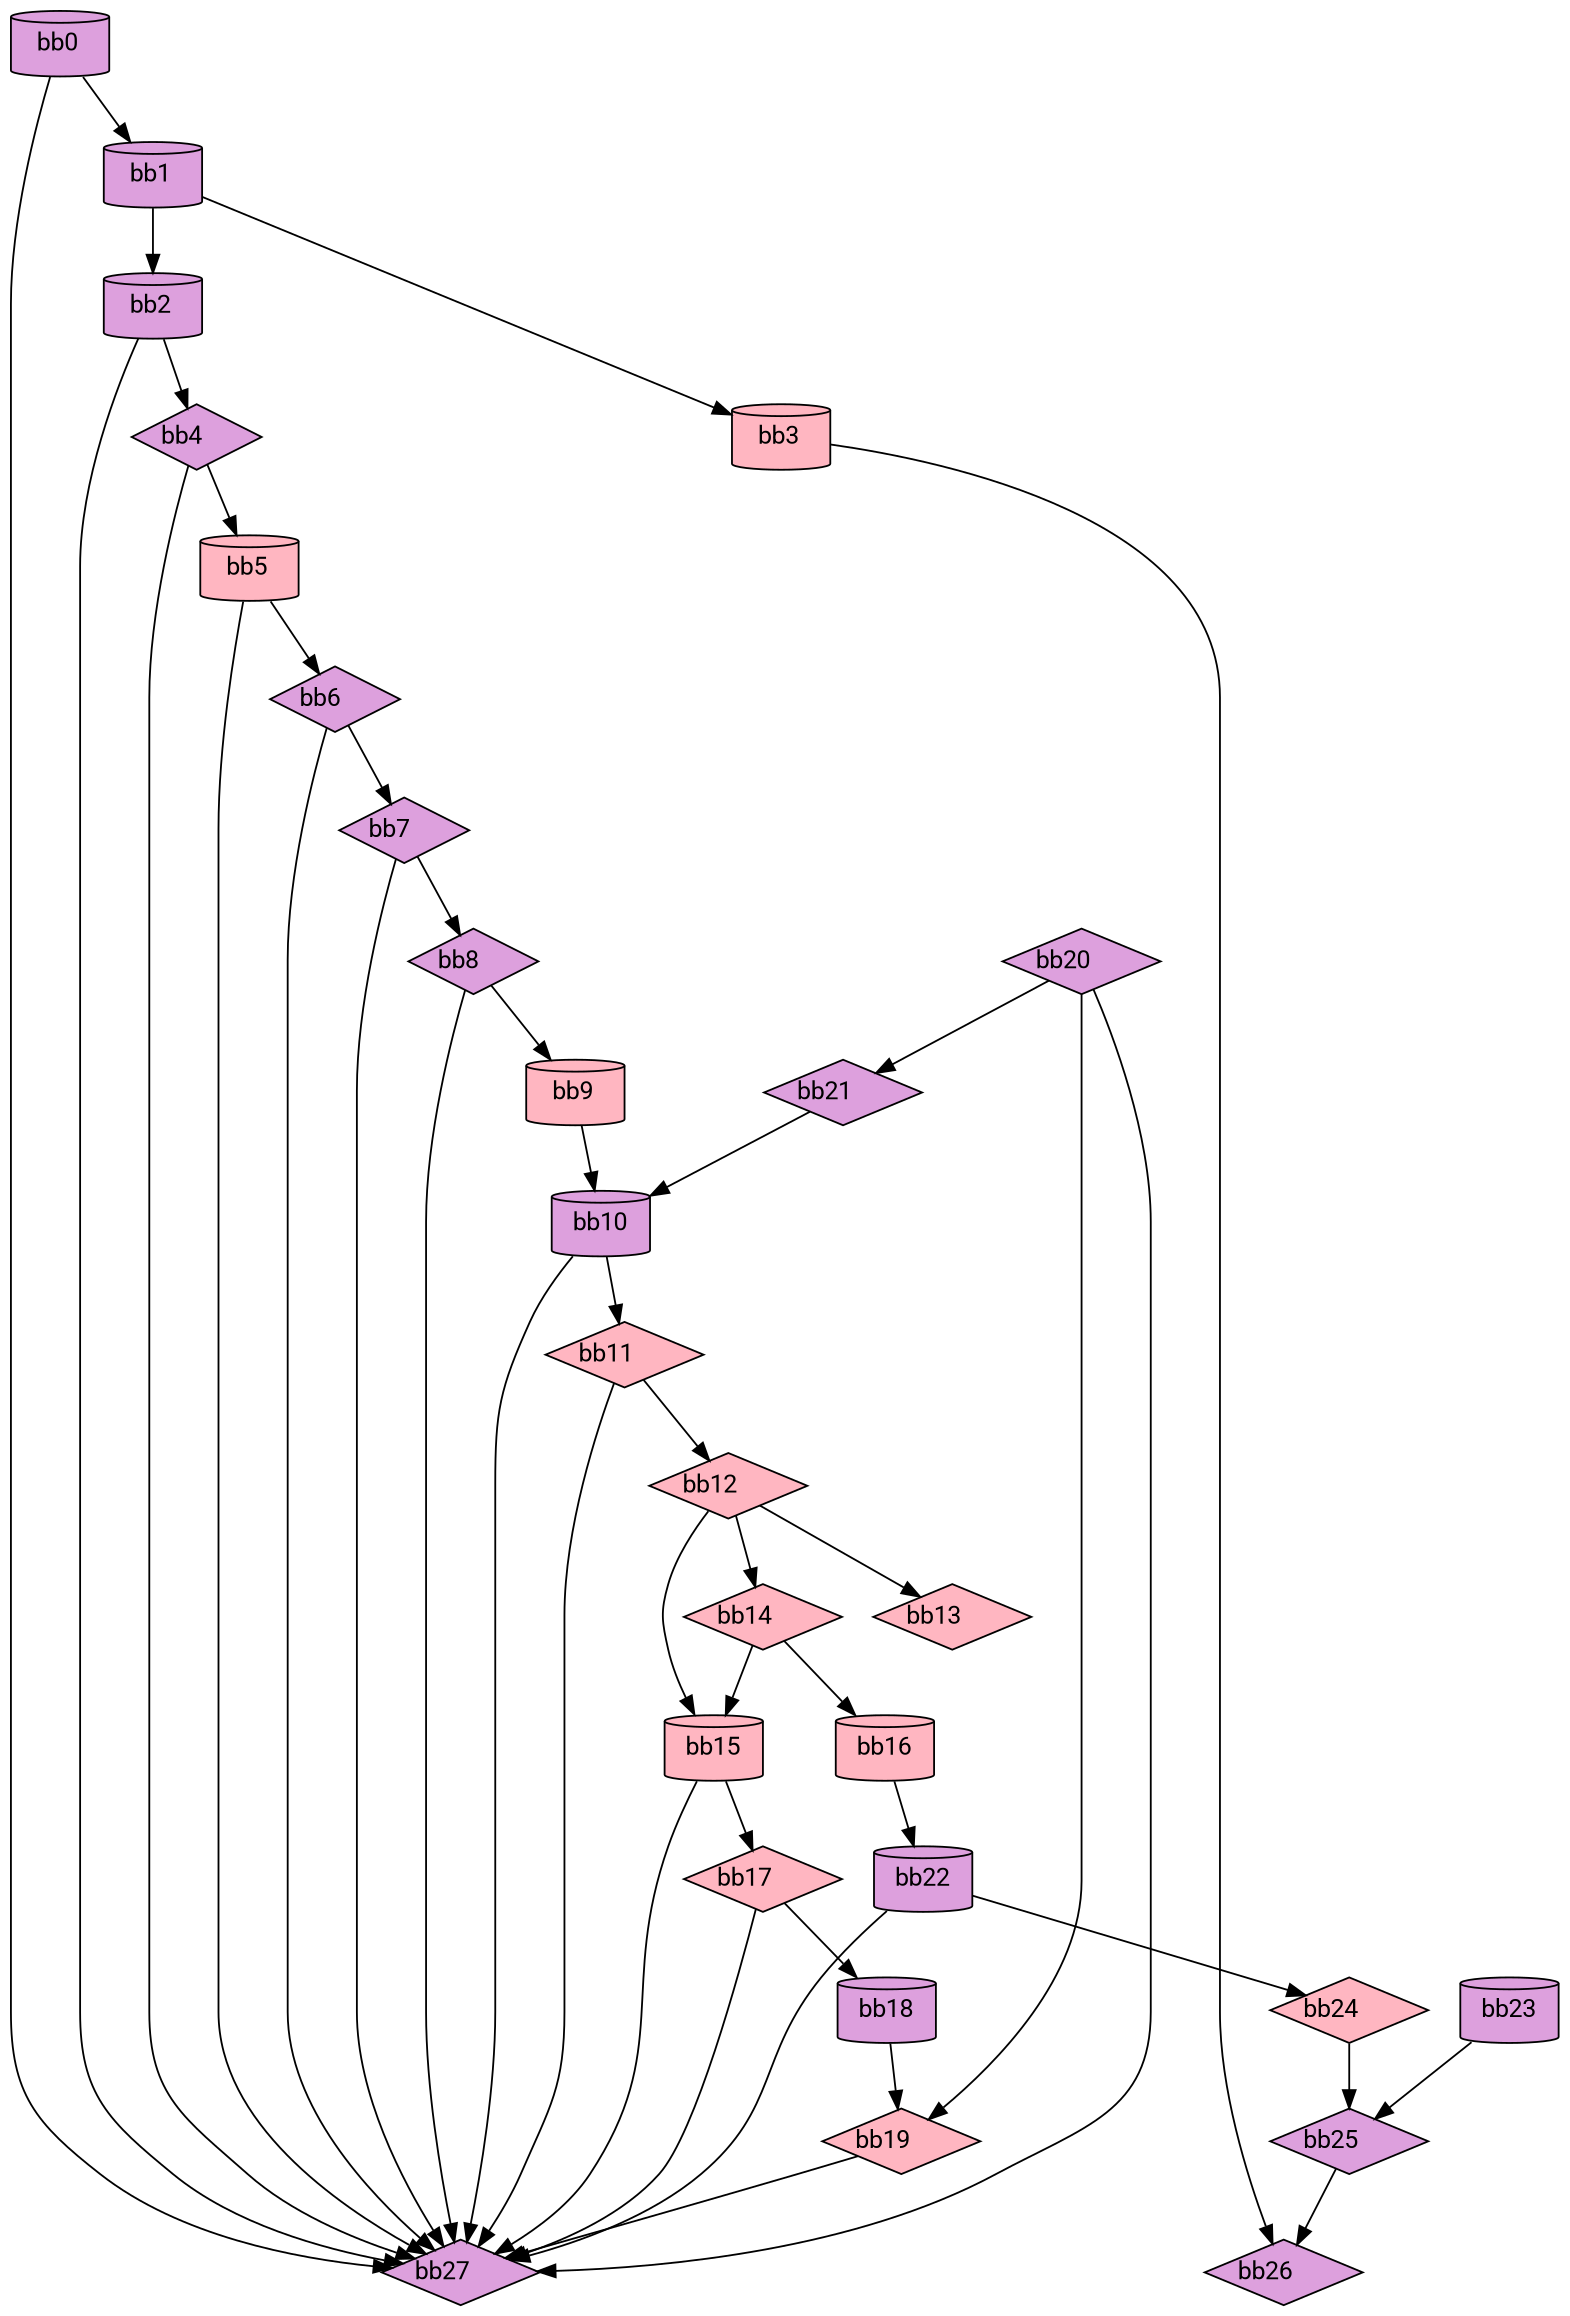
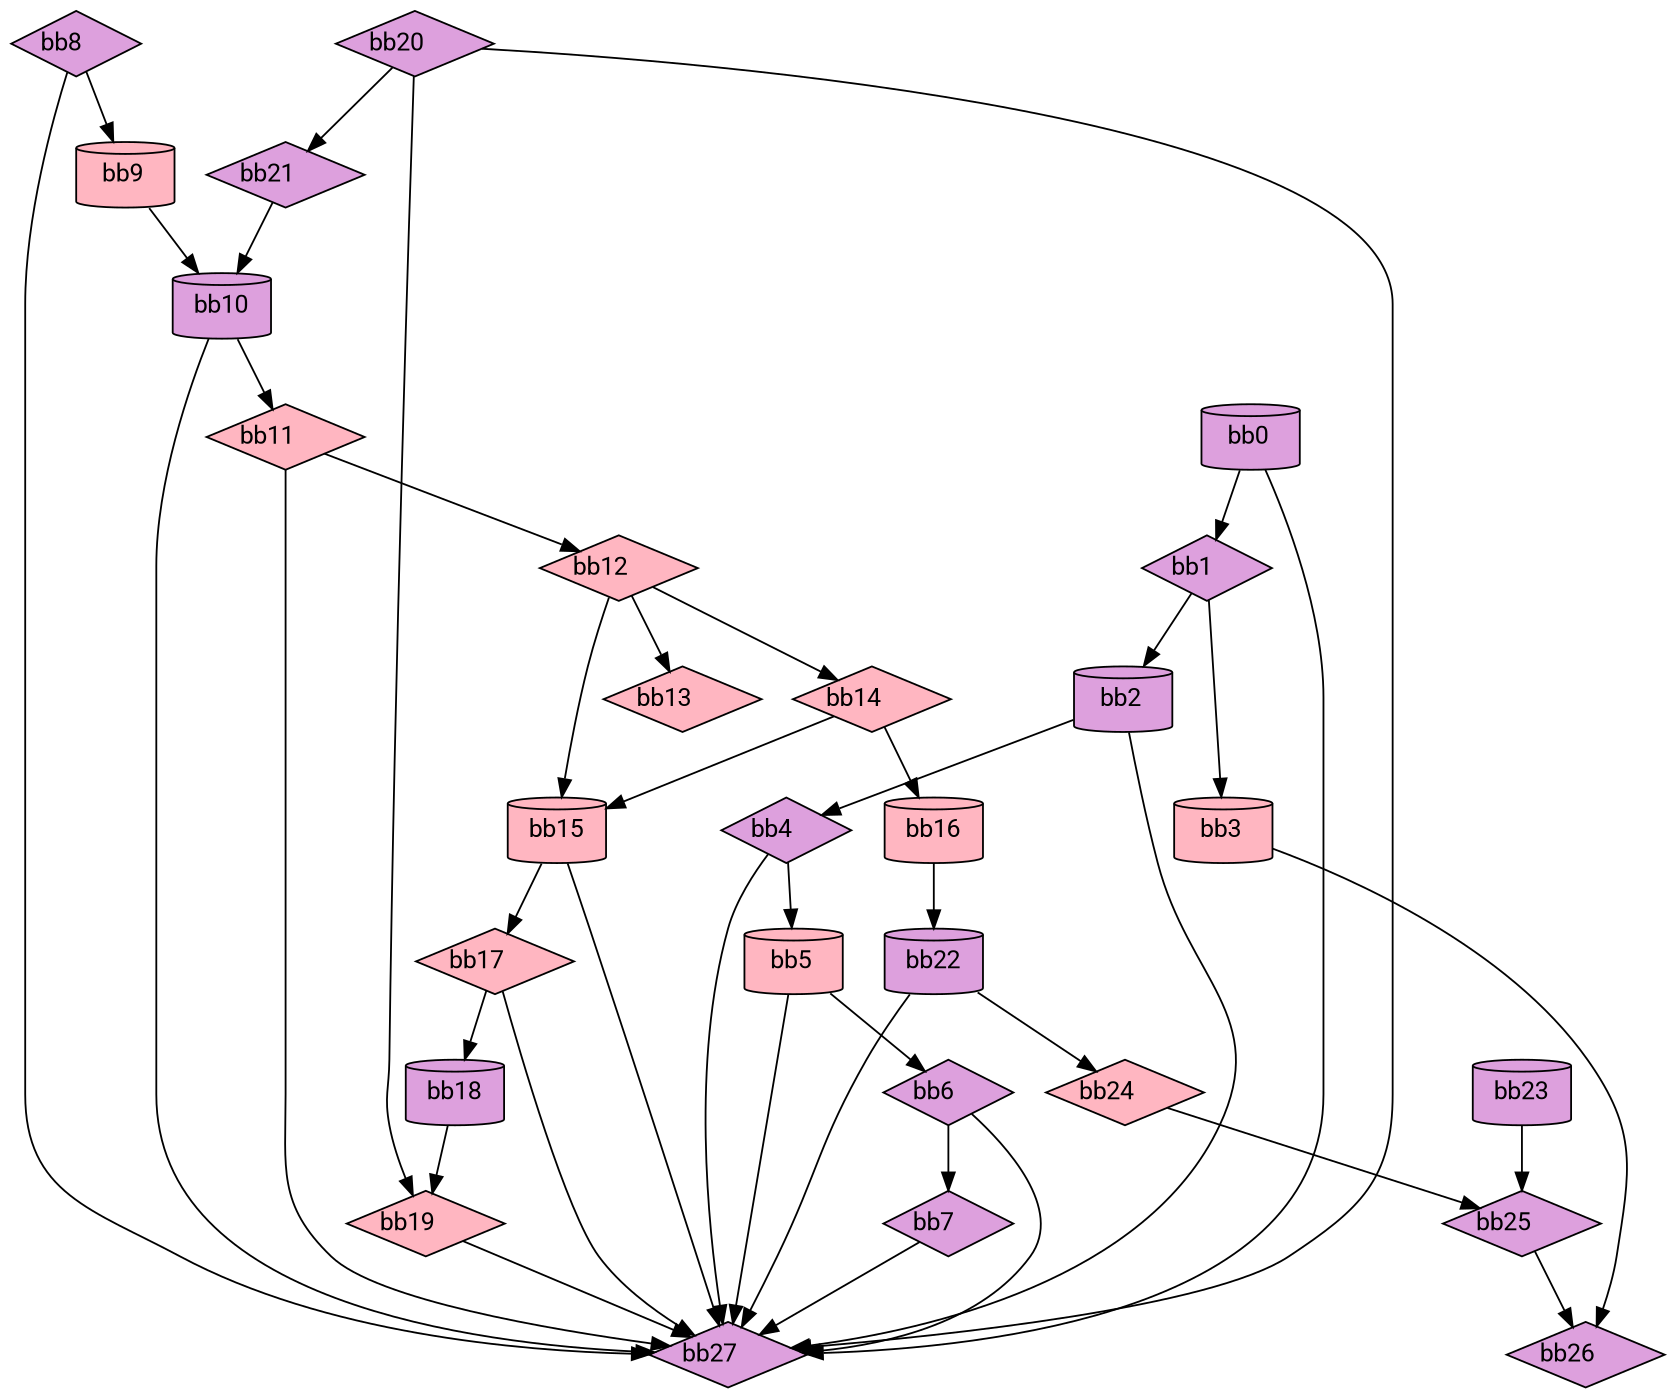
(153, 175) -> (1207, 568)
(434, 888) -> none
